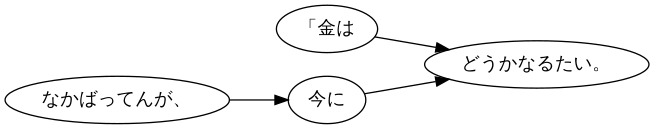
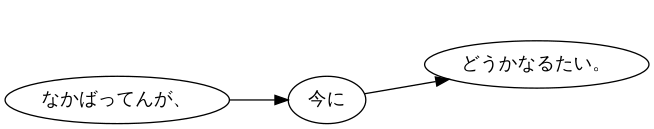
(327, 29) -> none
